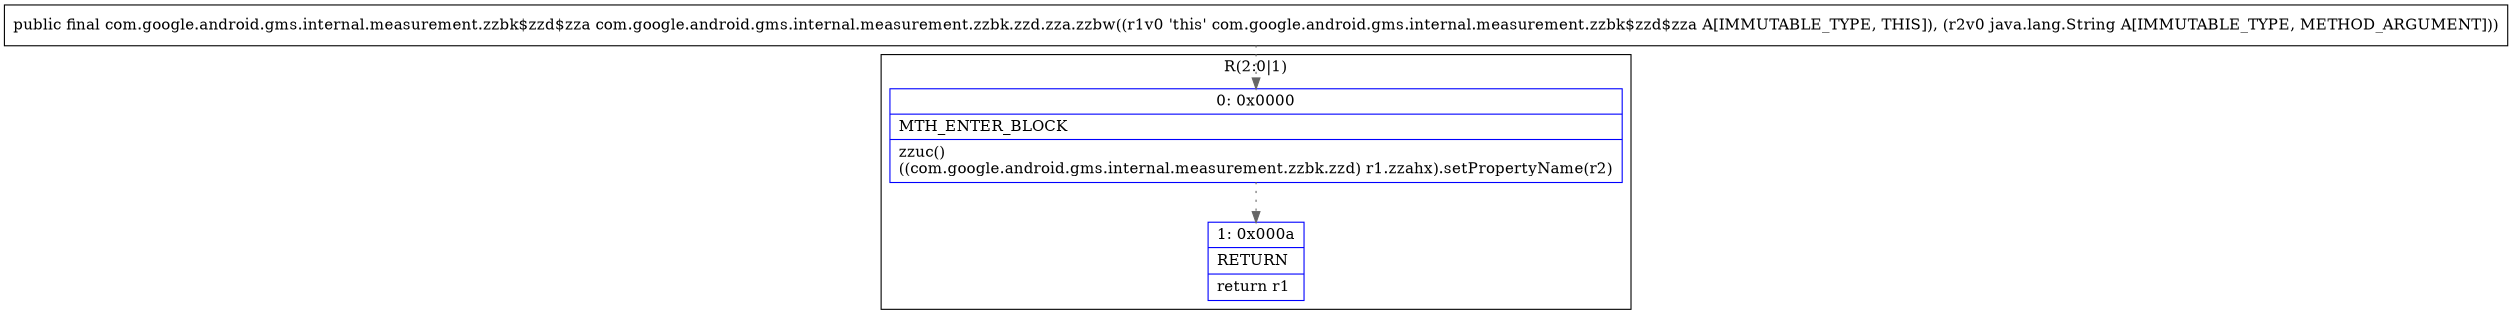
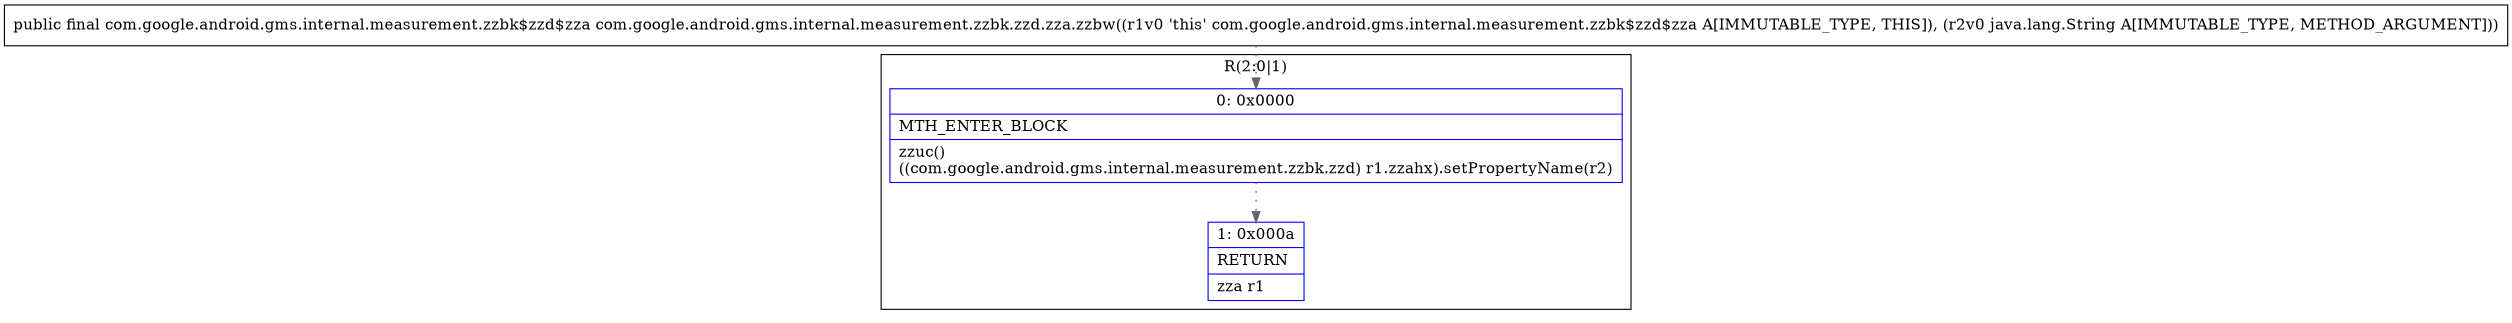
(1254, 287) -> (1241, 287)
